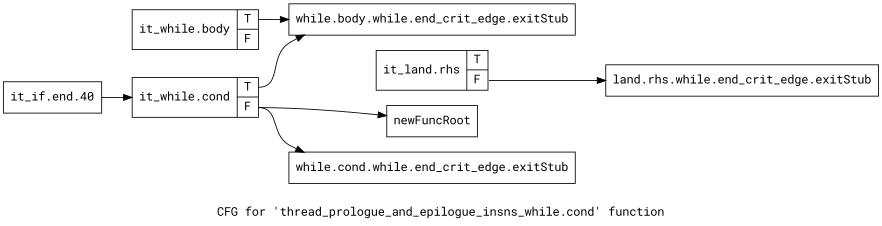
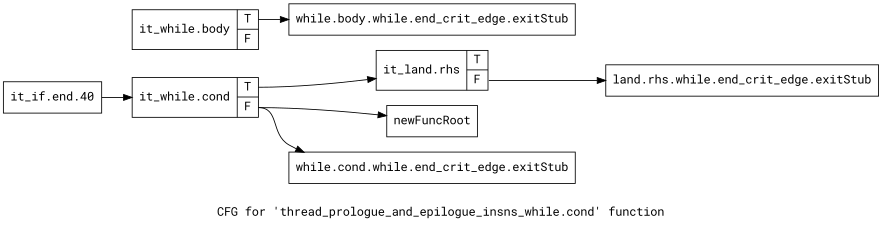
(277, 63) -> (313, 85)
